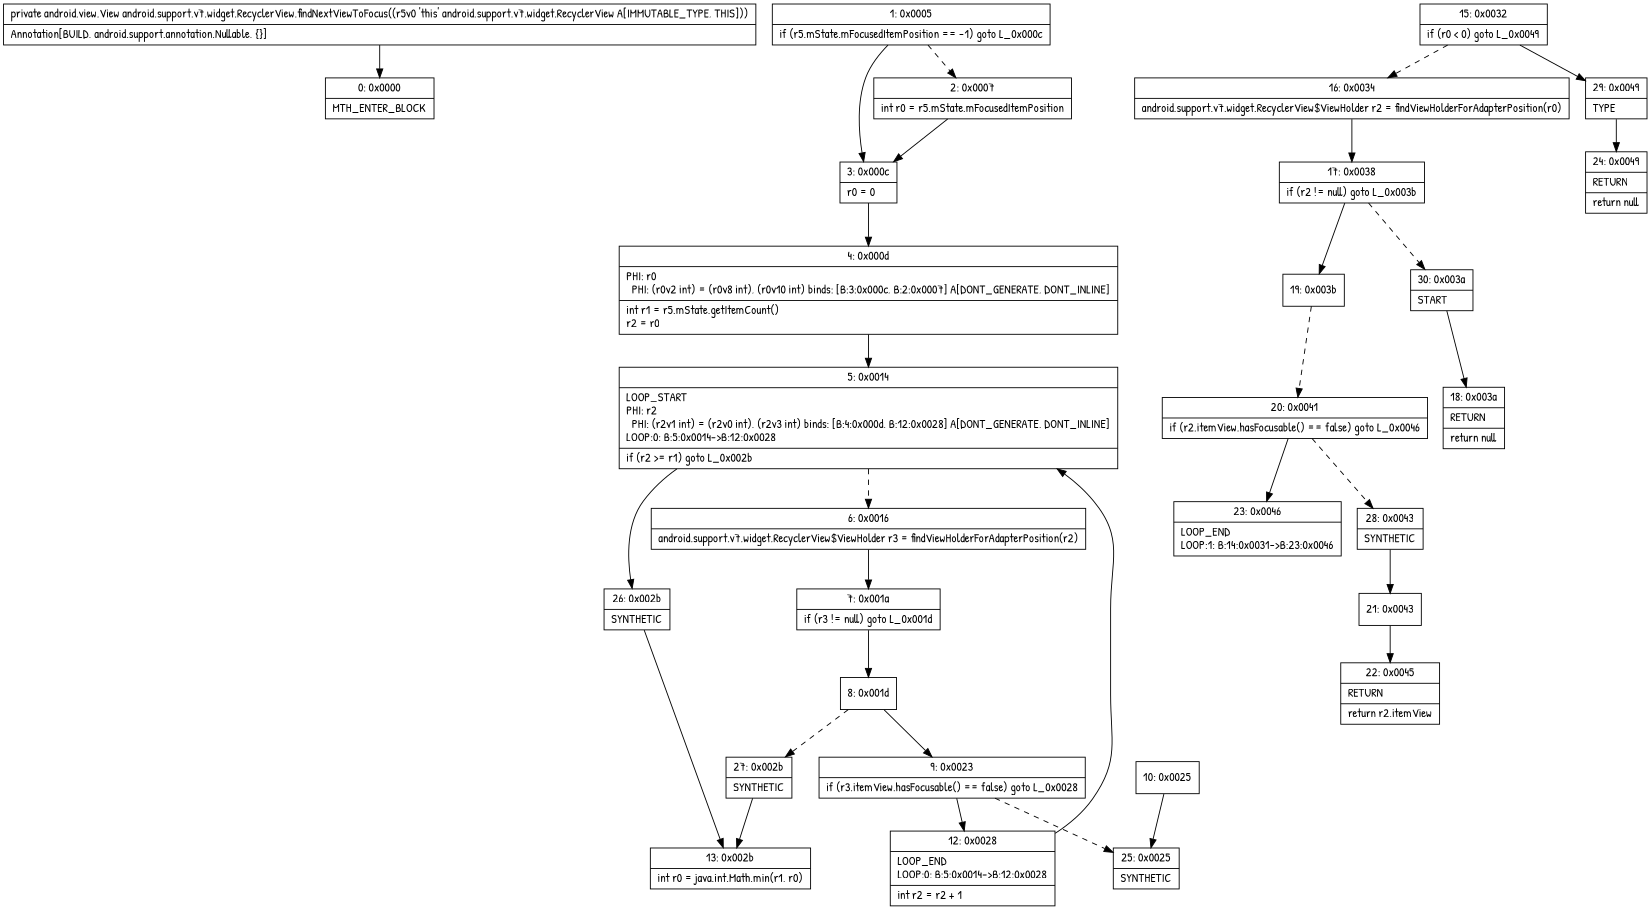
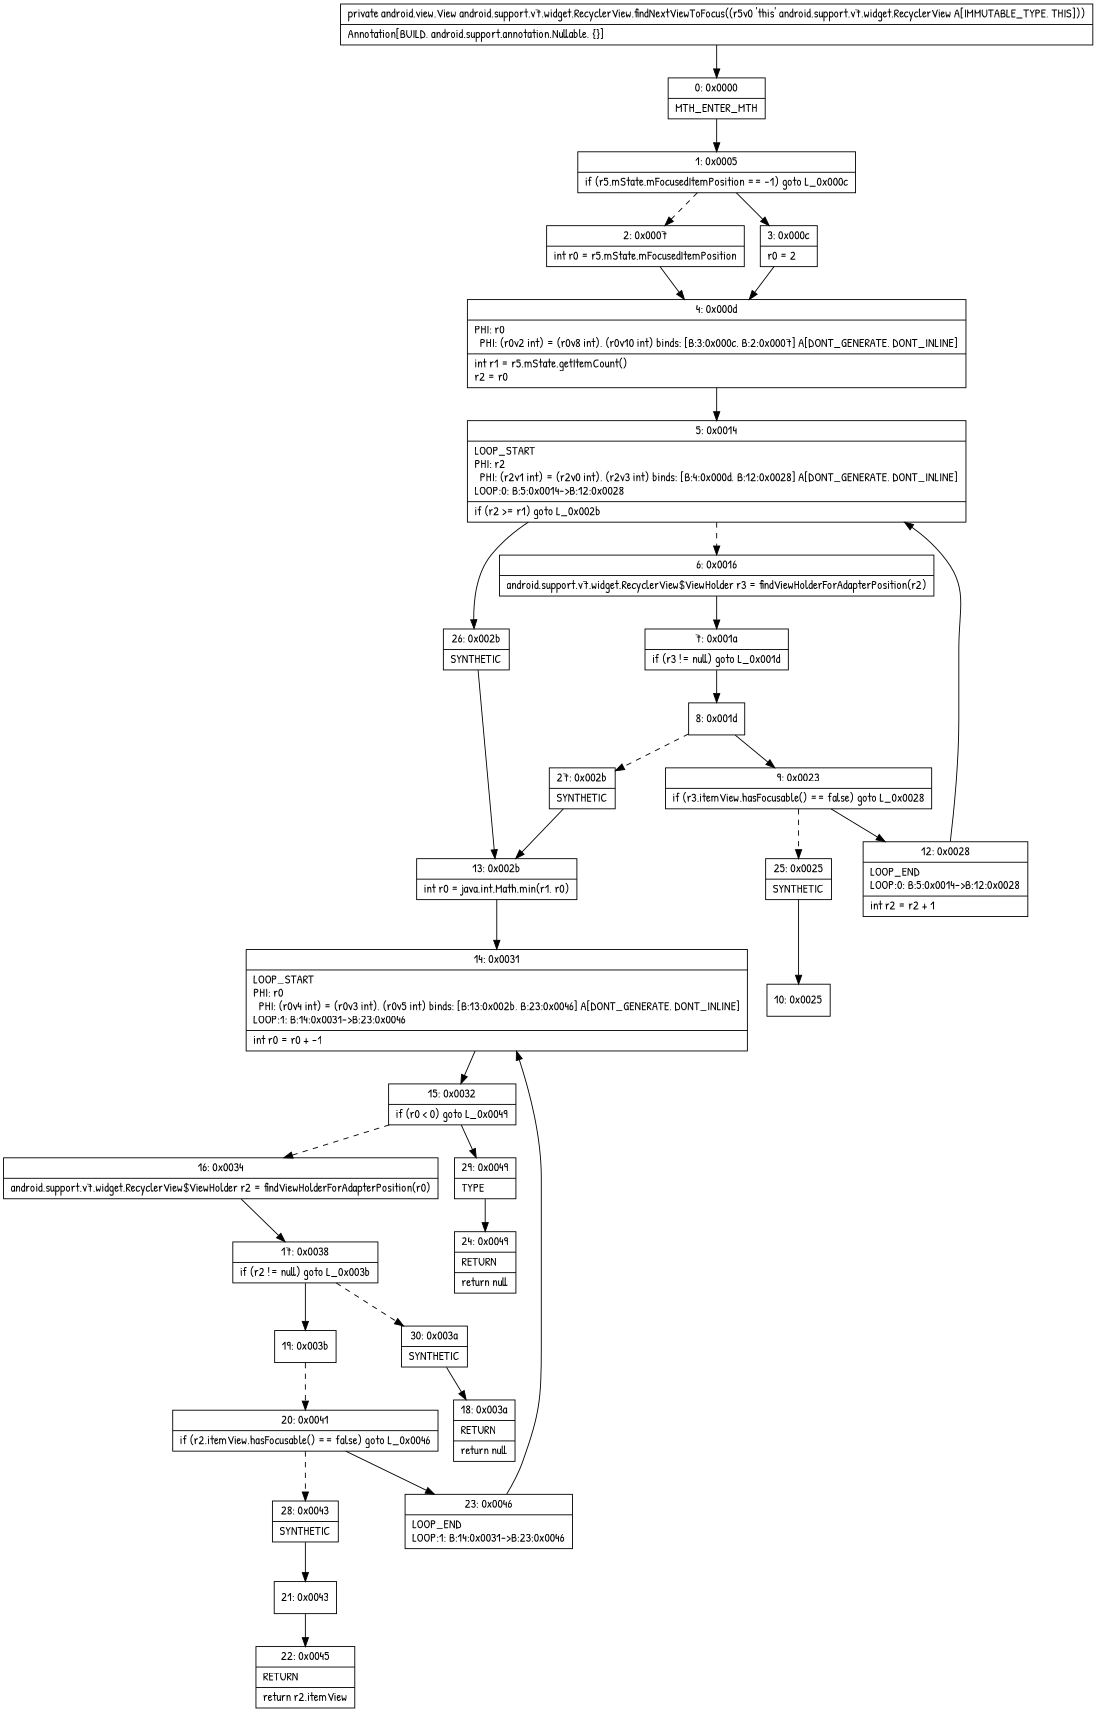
(380, 108) -> (717, 108)
none -> (717, 131)
(924, 138) -> (670, 279)
(861, 192) -> (782, 256)
(1433, 300) -> (434, 1356)
(1158, 817) -> (799, 937)
none -> (497, 1000)
